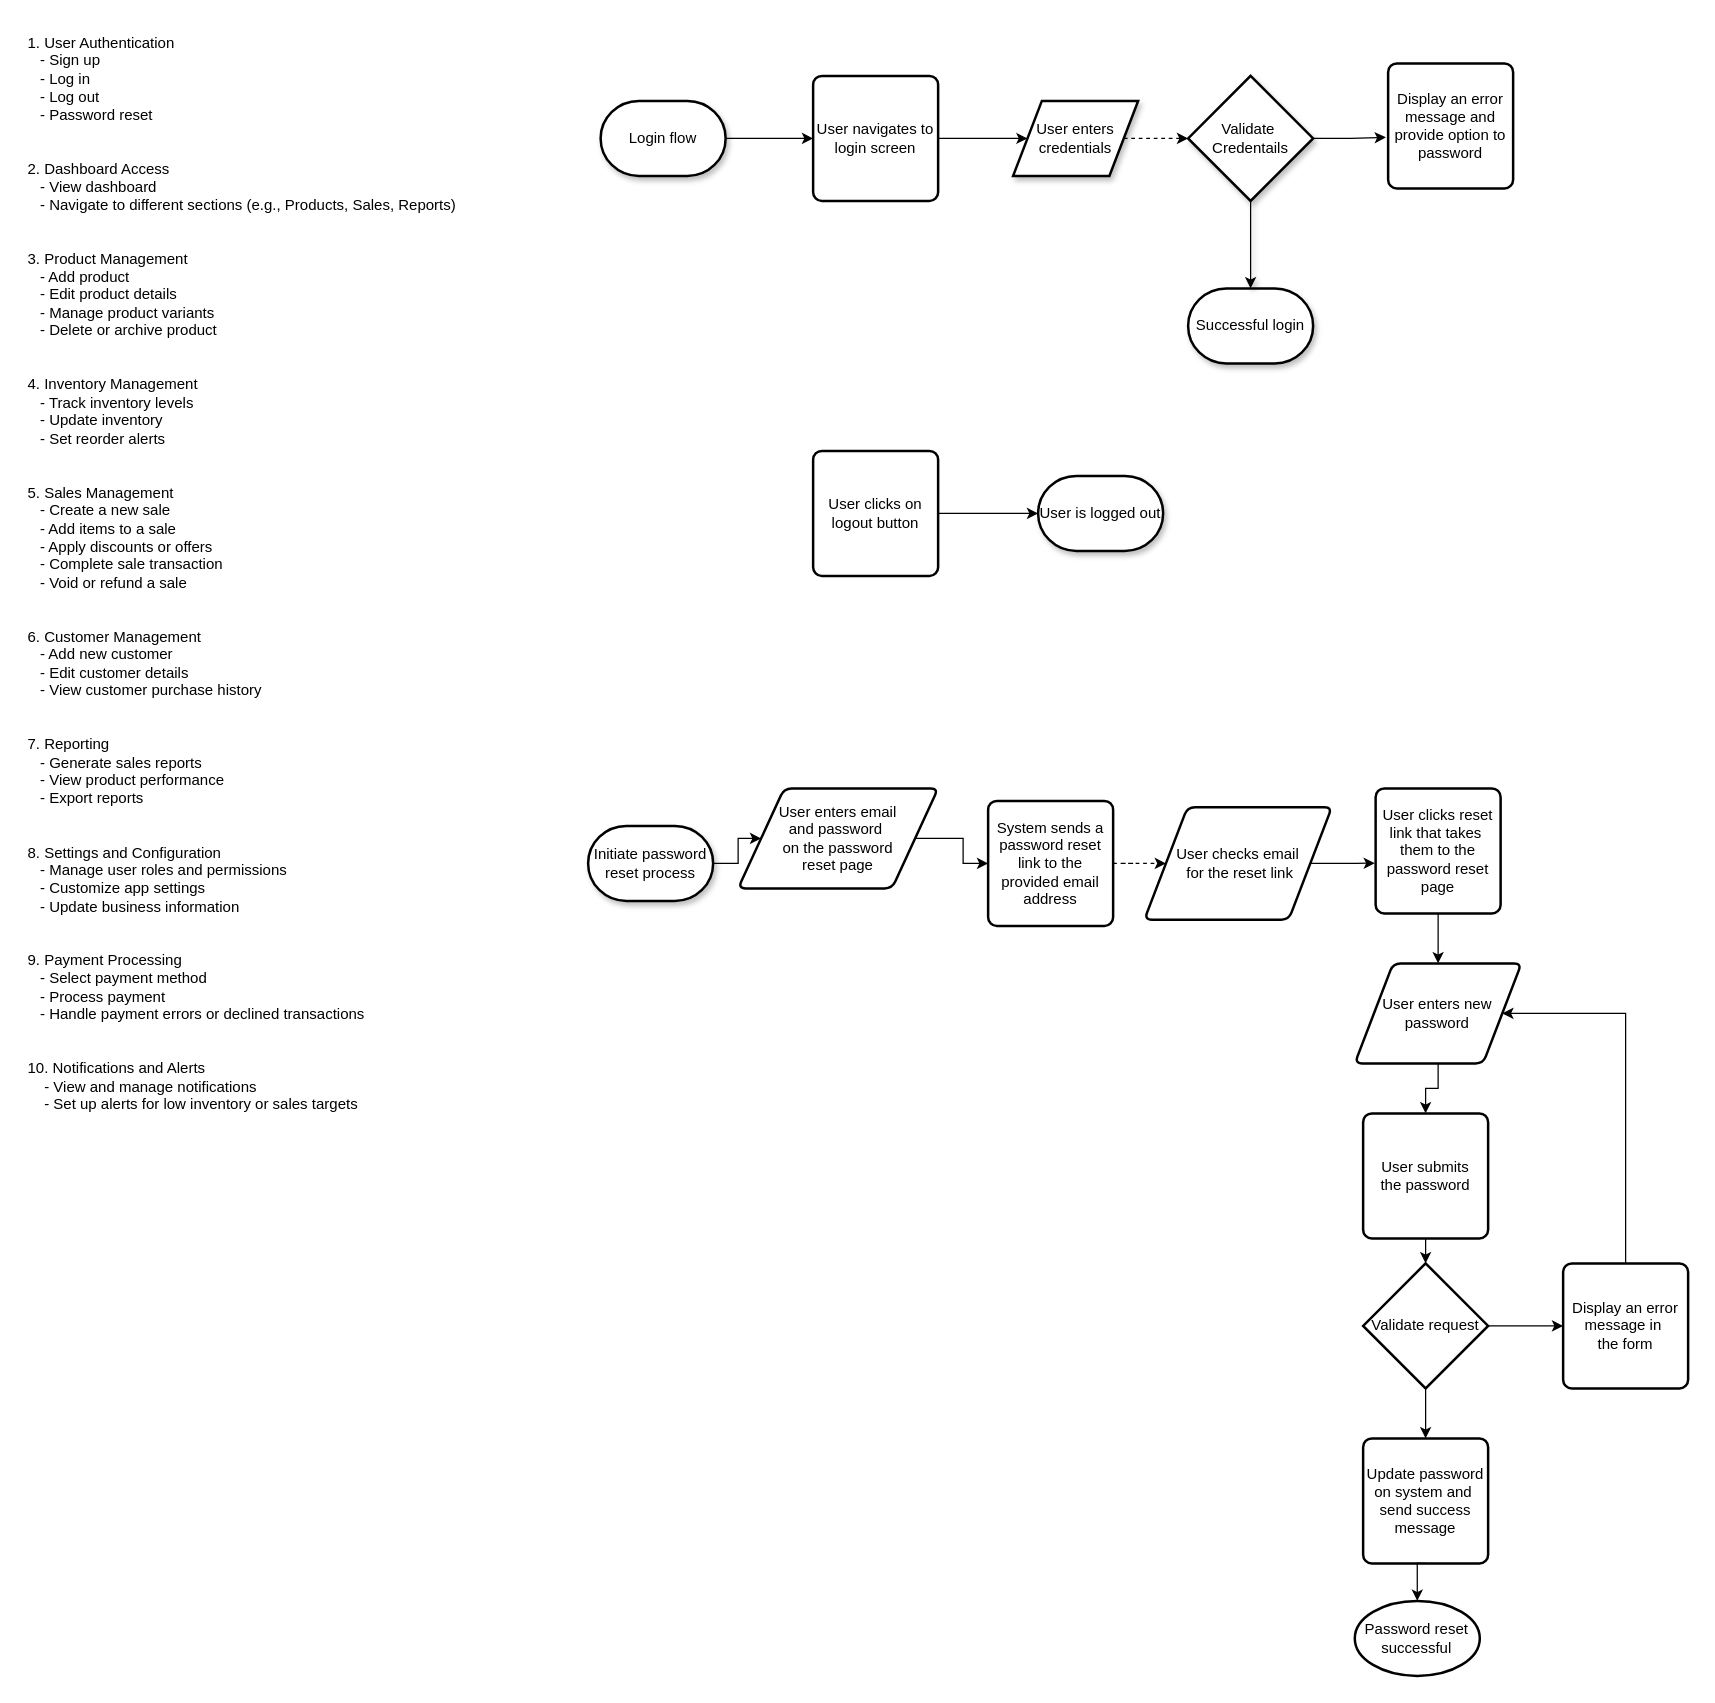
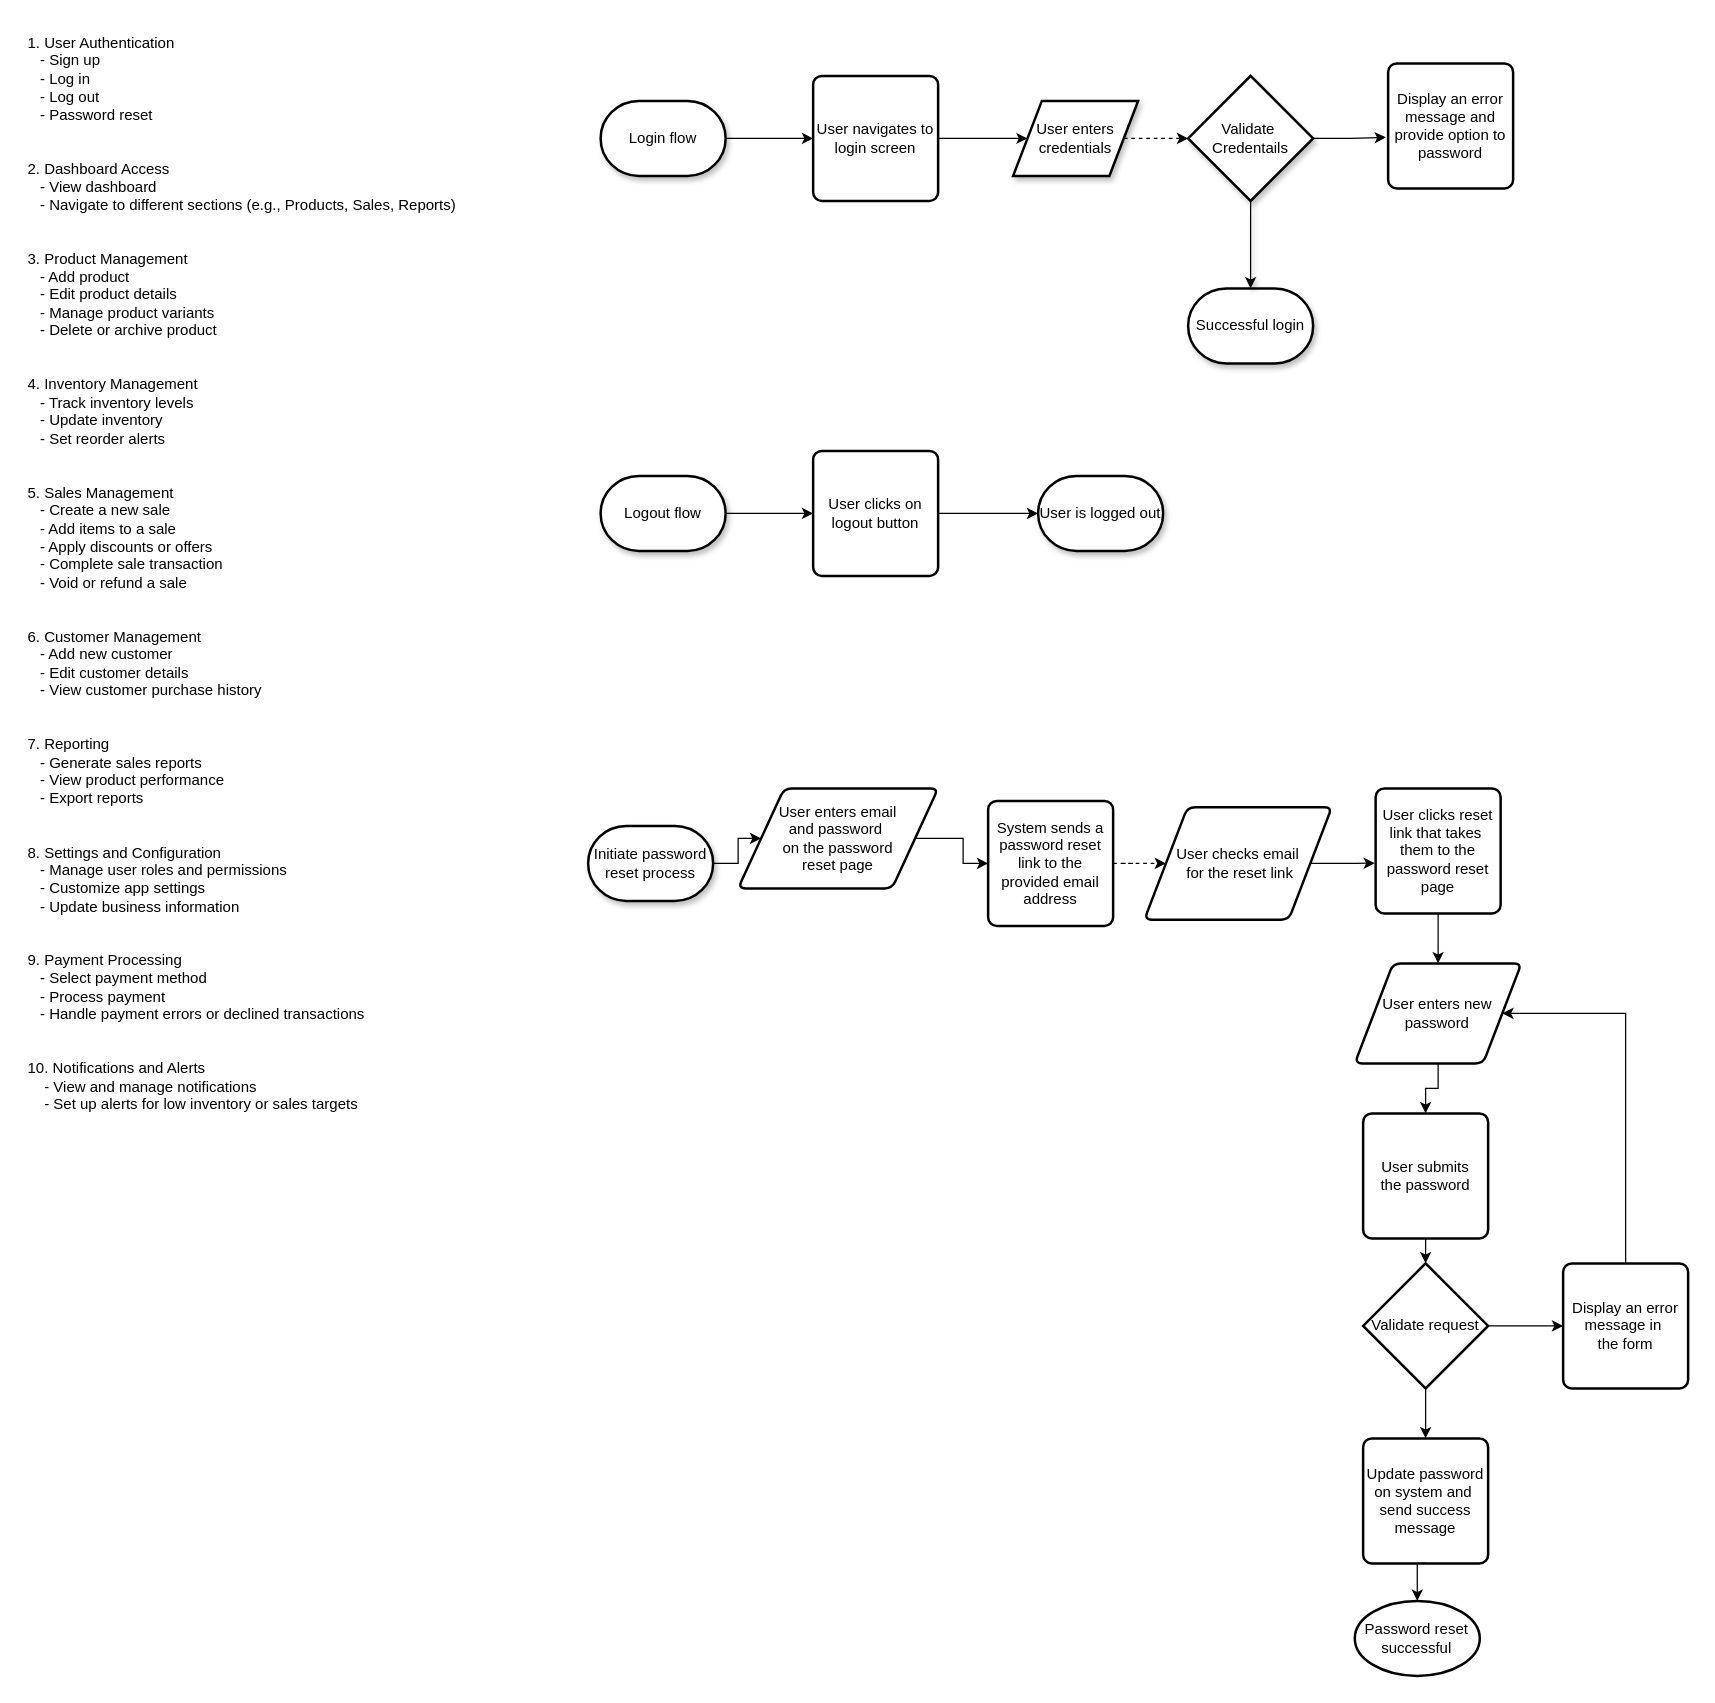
none -> (663, 513)
none -> (765, 513)
